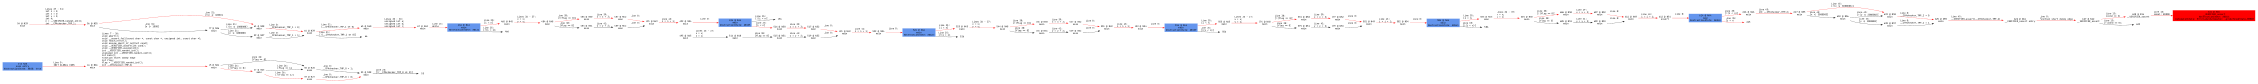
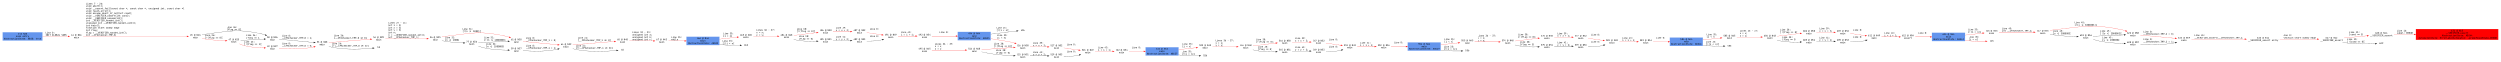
(709, 37) -> (949, 50)
none -> (350, 41)
none -> (998, 49)
